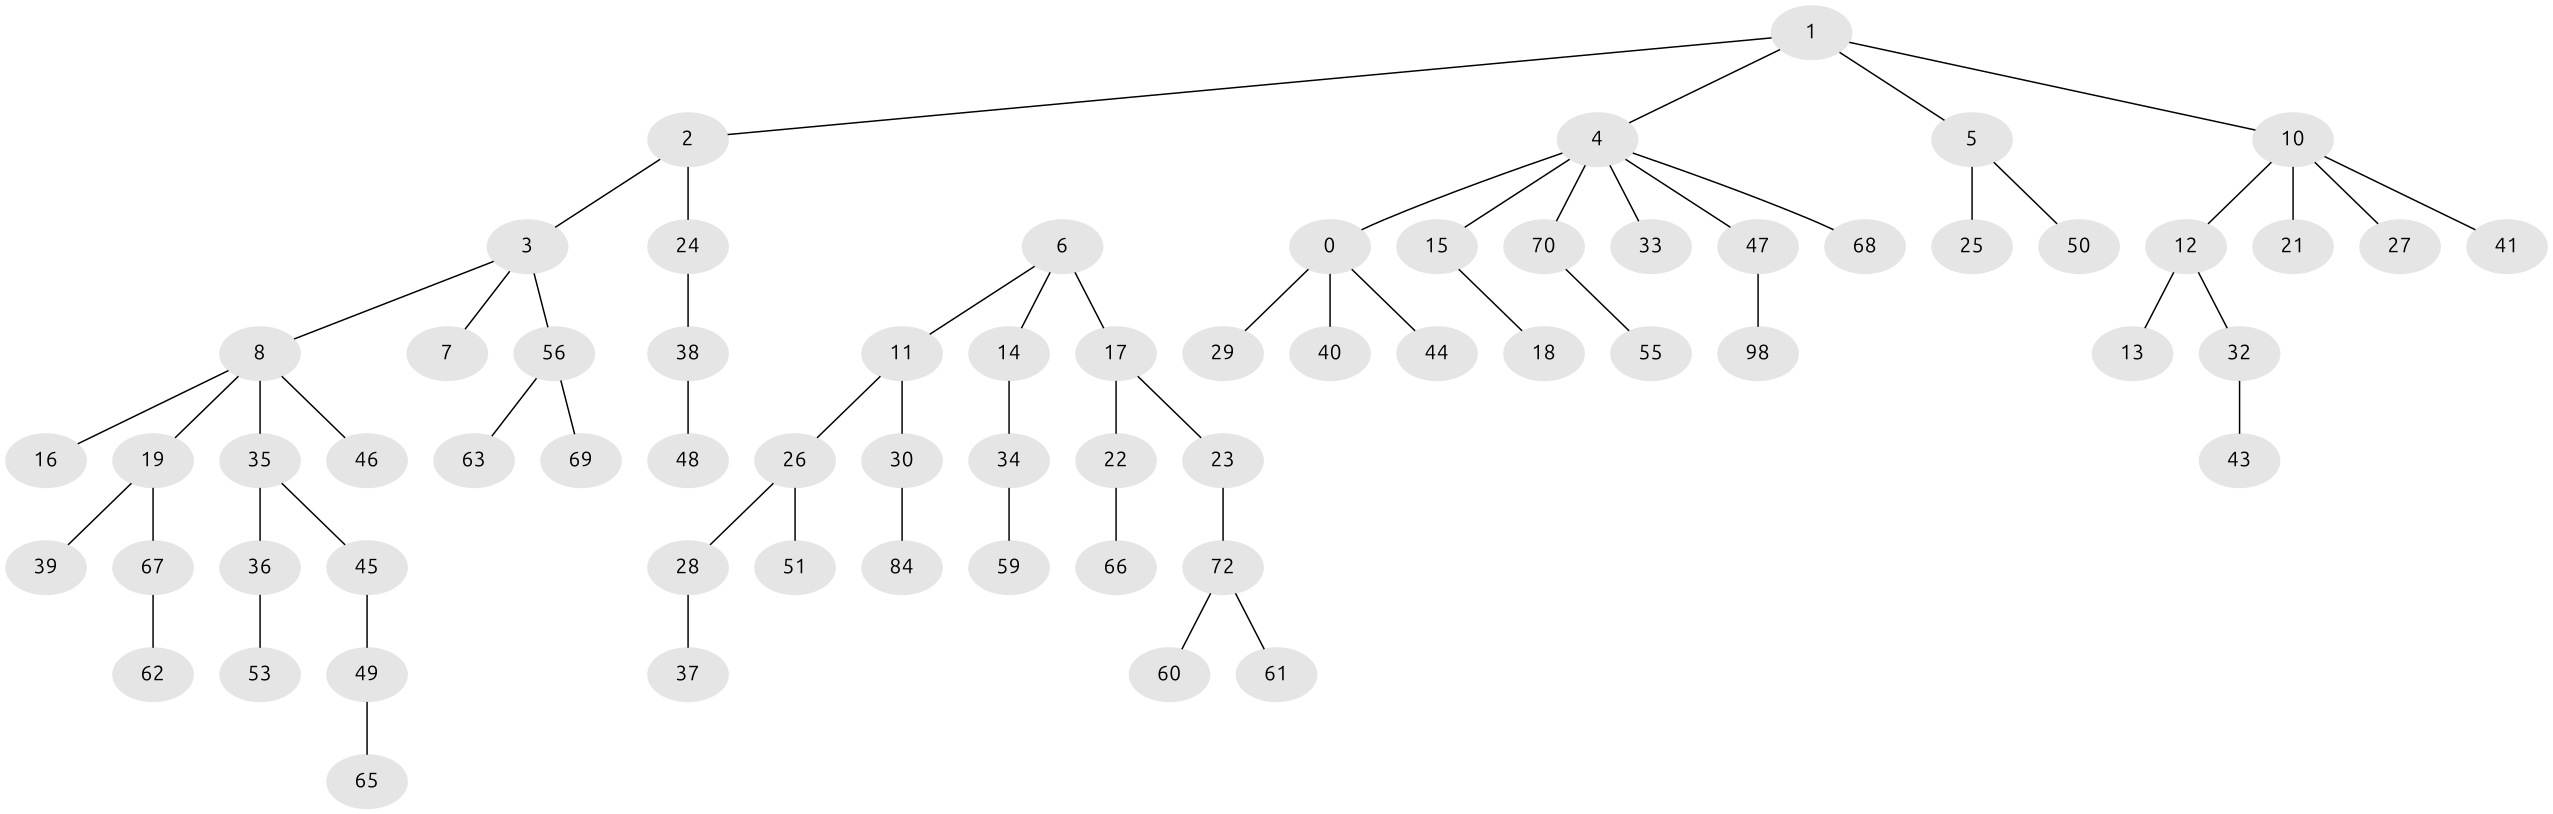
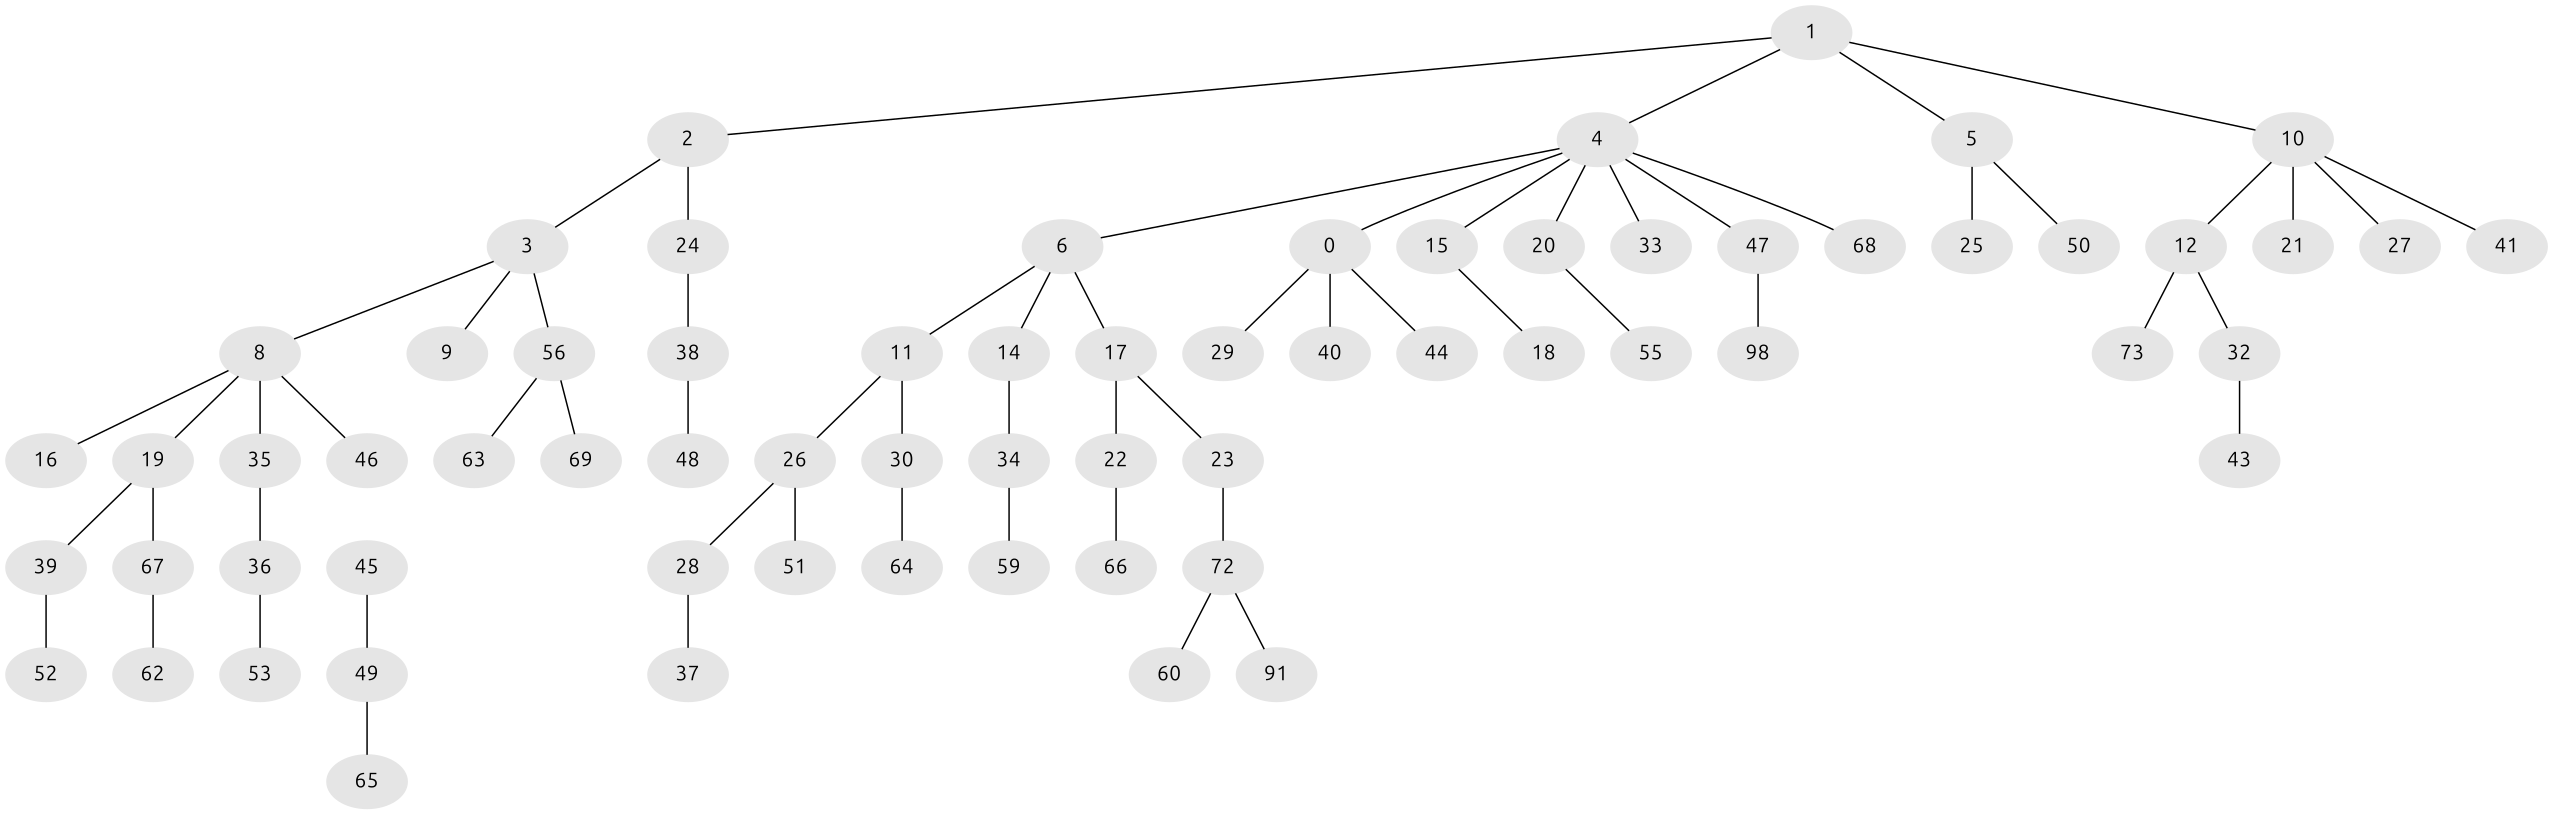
none -> (1330, 193)
(1544, 247) -> (1544, 247)
(447, 354) -> (447, 354)
(2133, 354) -> (2133, 354)
(313, 514) -> none
(902, 568) -> (902, 568)
none -> (46, 675)
(1277, 675) -> (1277, 675)
